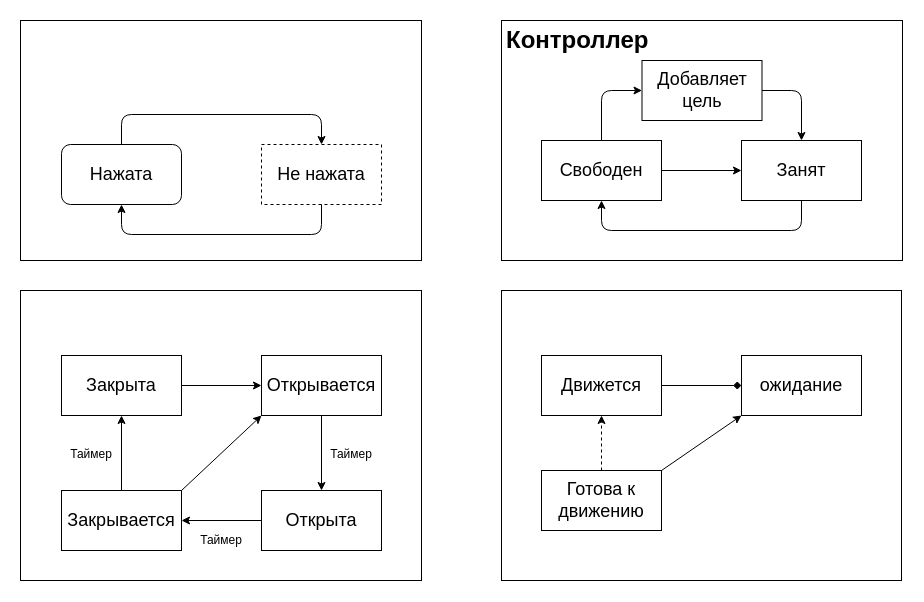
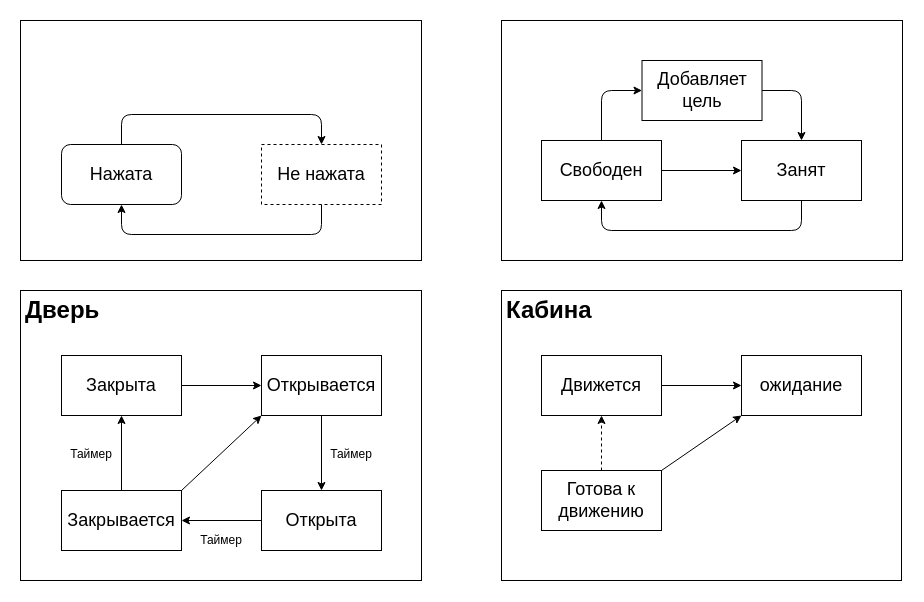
(582, 41) -> none
none -> (71, 311)
none -> (552, 311)
(732, 386) -> (733, 386)
